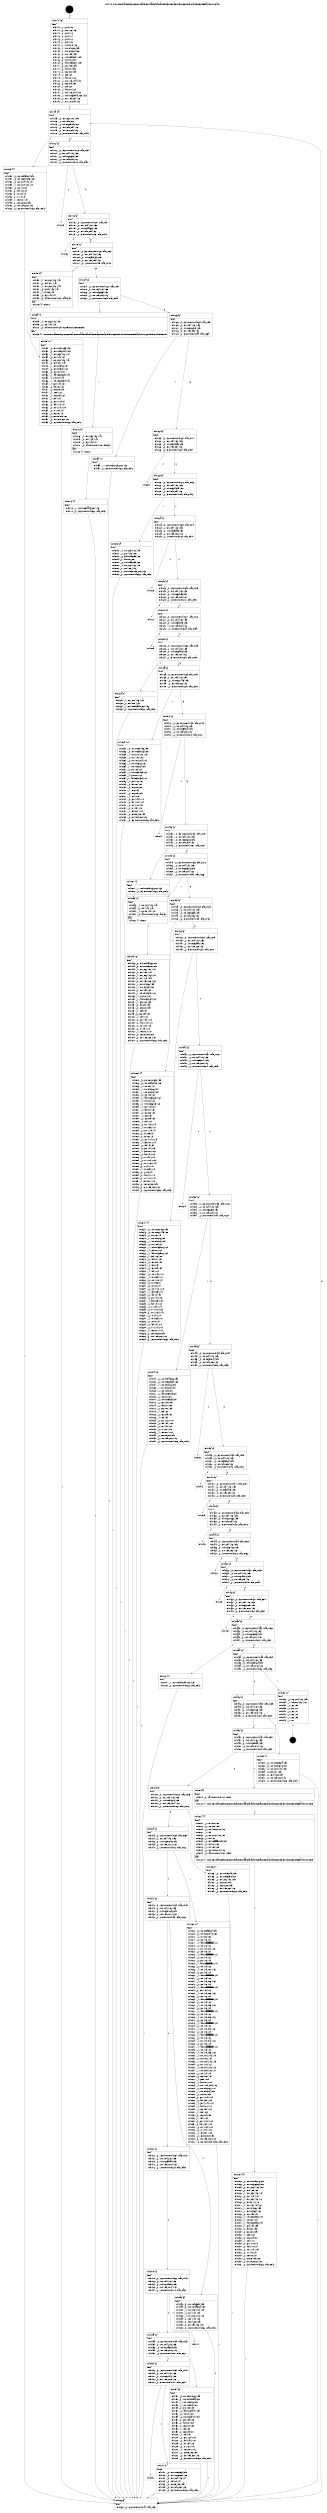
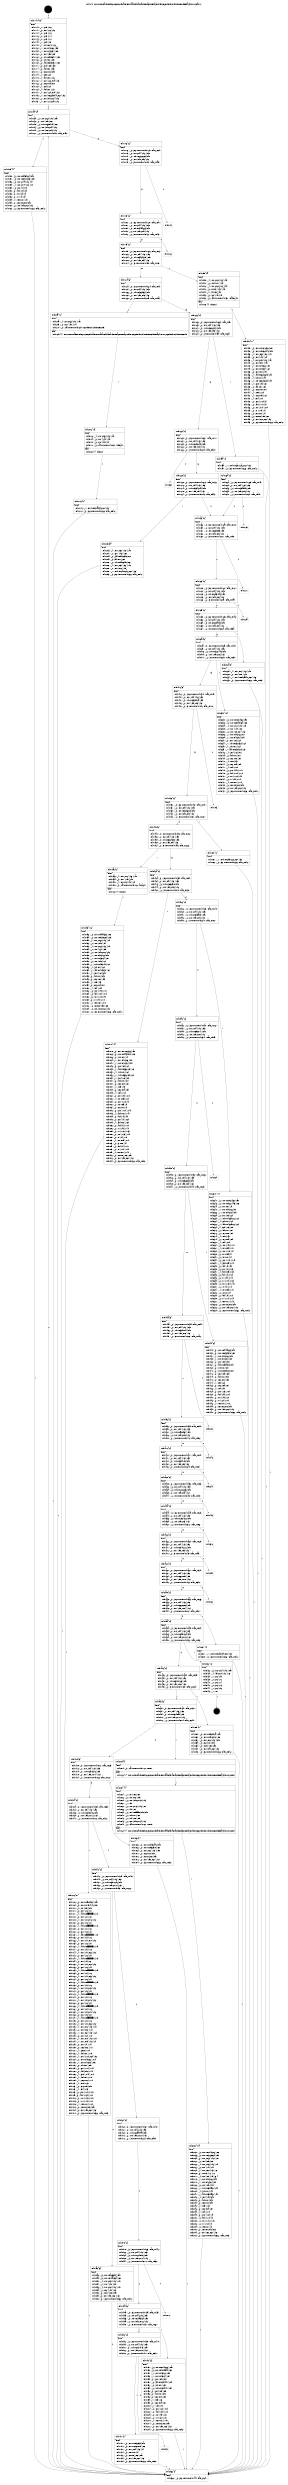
(174, 506) -> (206, 506)
